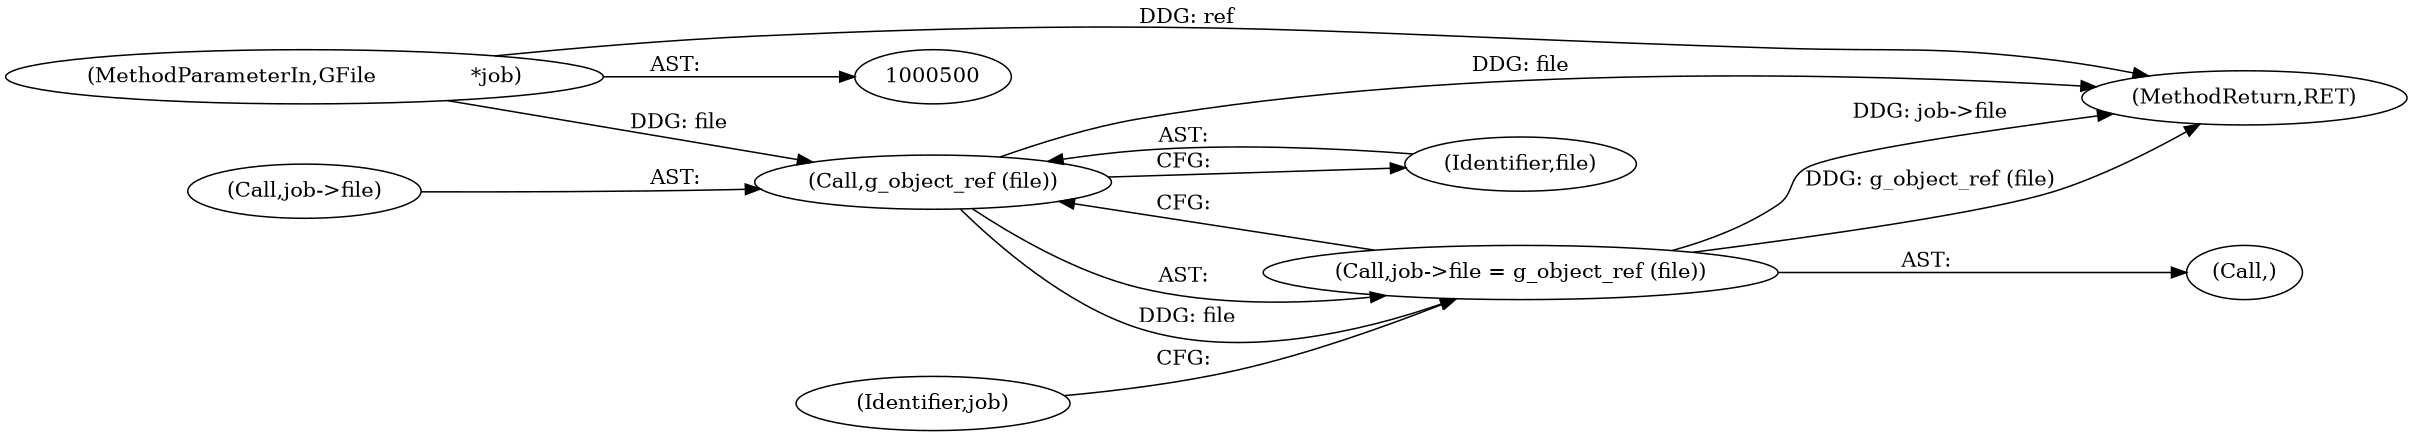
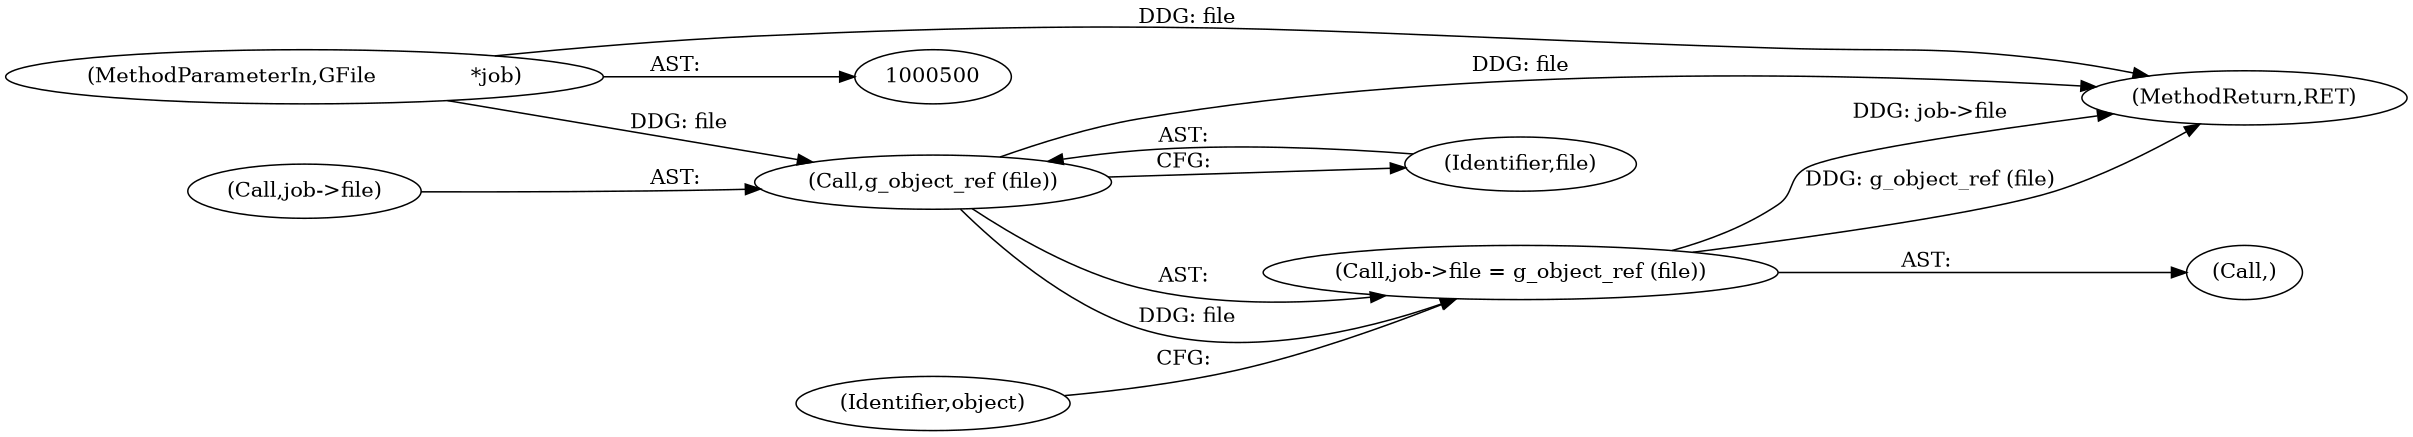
(1187, 17) -> (1187, 17)
(1224, 227) -> none
(933, 403) -> (933, 403)
